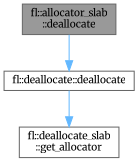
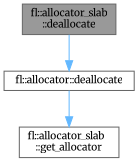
(69, 81) -> (69, 81)
(69, 142) -> (69, 142)
